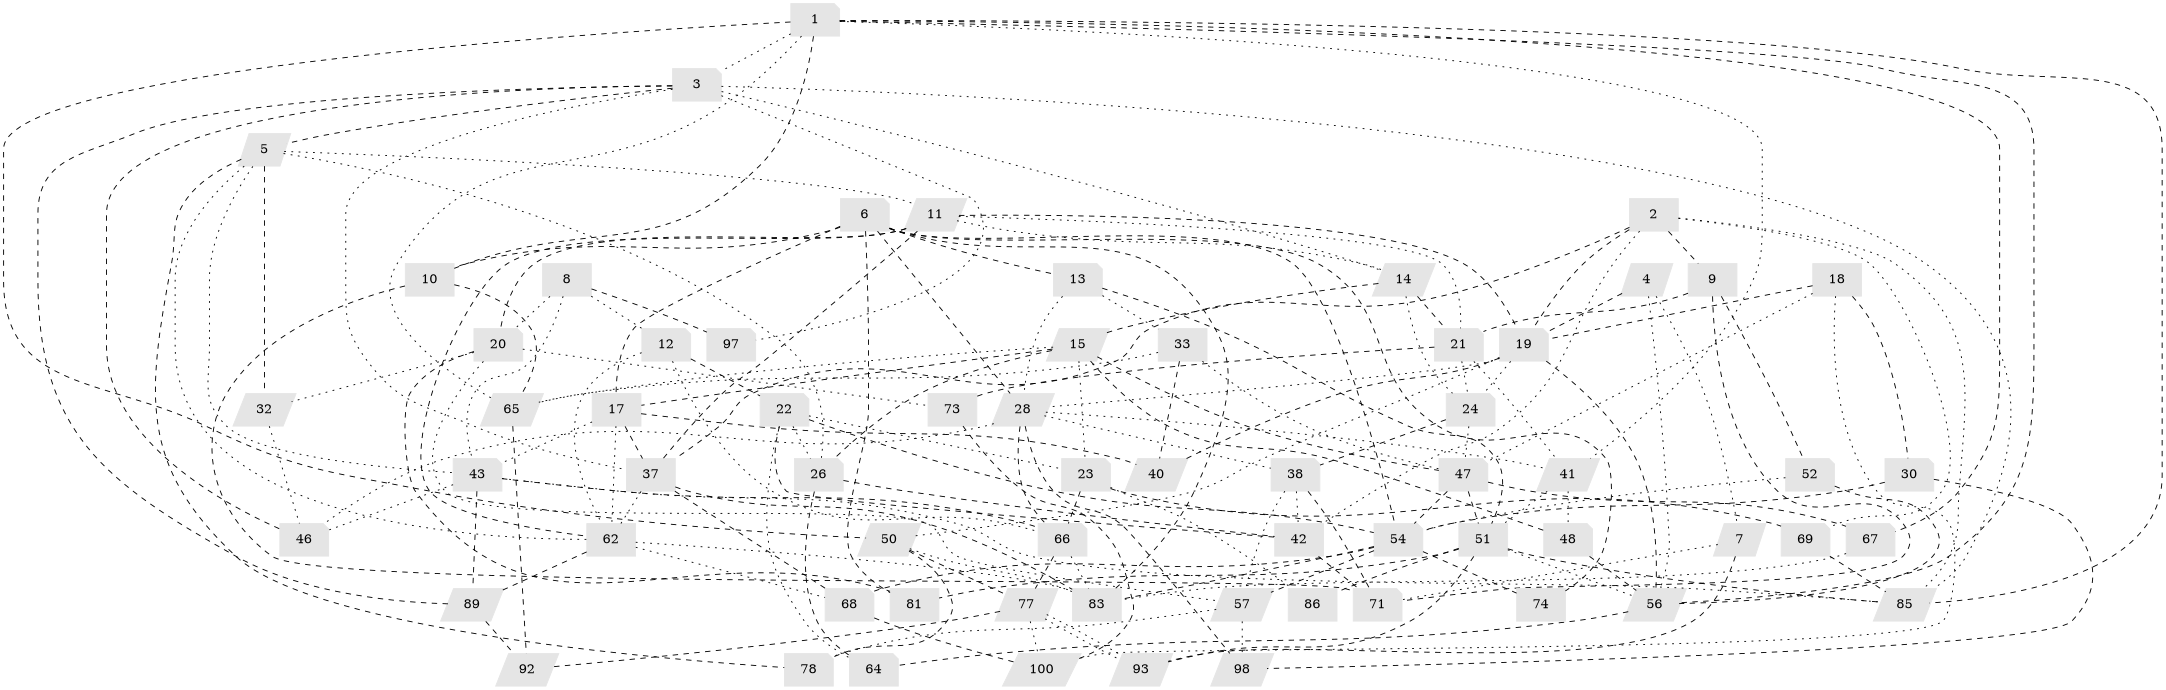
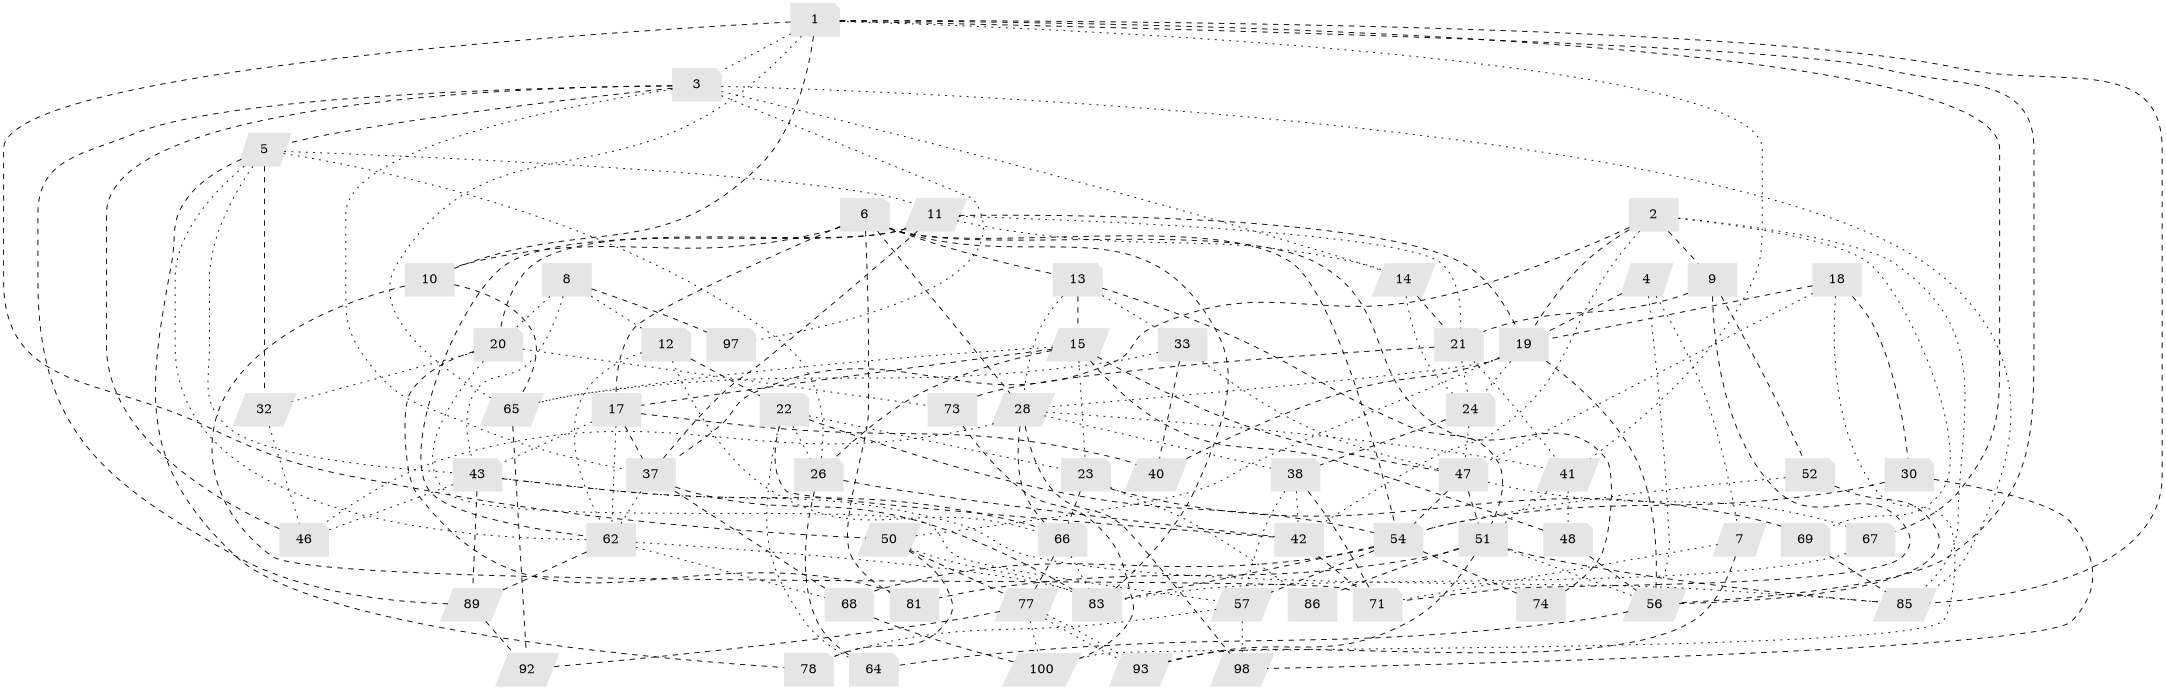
(1282, 296) -> (1078, 312)
(1758, 507) -> (1758, 507)
